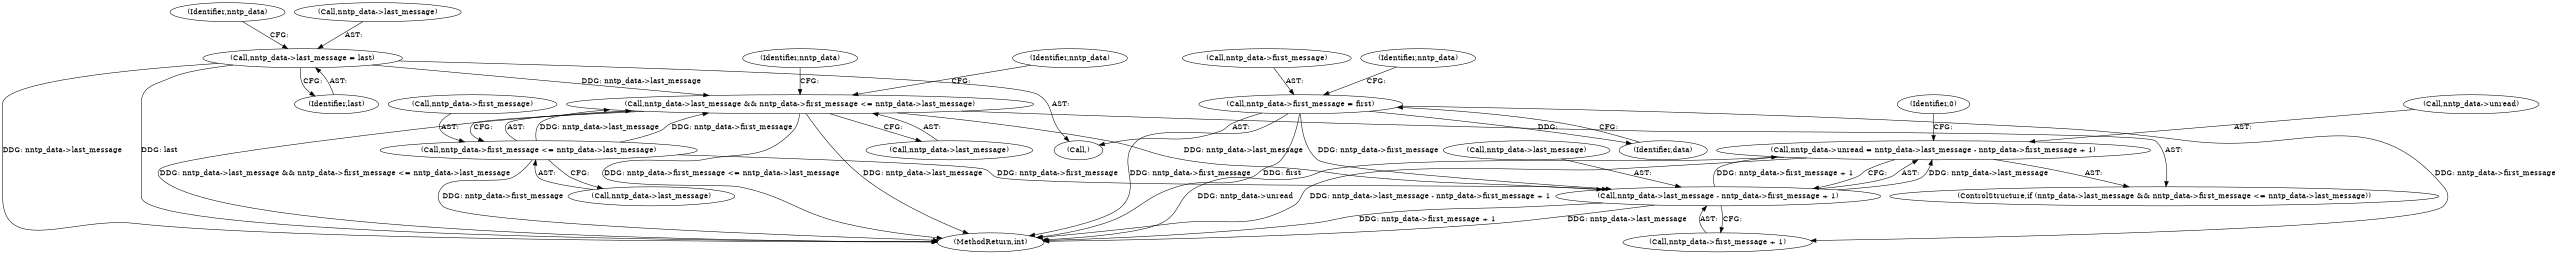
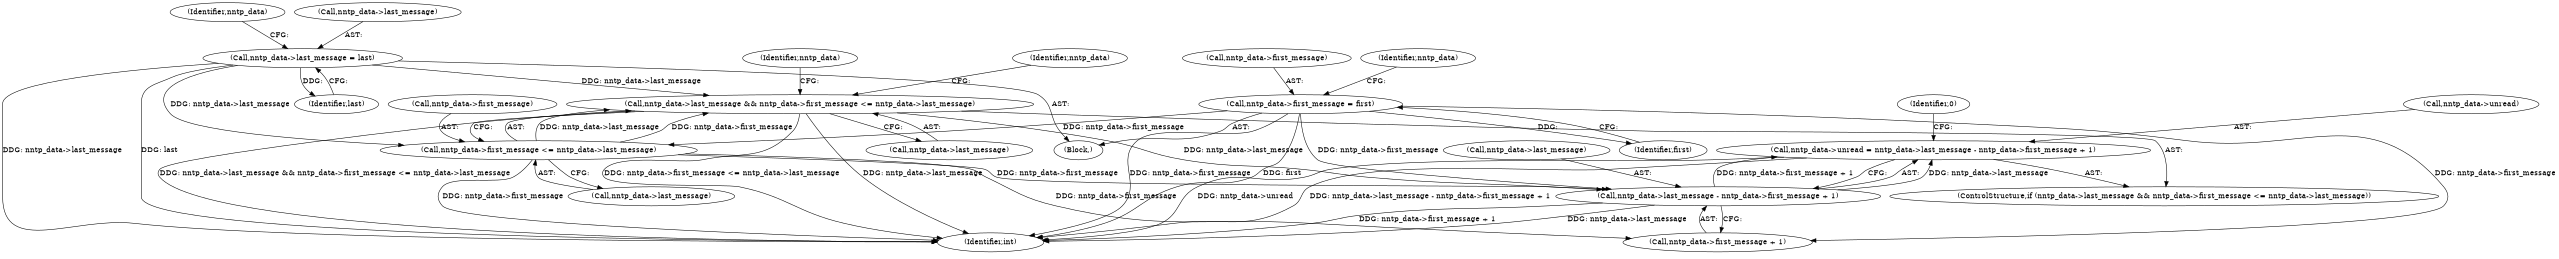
(314, 81) -> (314, 81)
(340, 81) -> (340, 81)
none -> (233, 131)
none -> (951, 131)
(1078, 150) -> (1078, 150)
(1663, 150) -> (1663, 150)
none -> (1151, 221)
(991, 242) -> (991, 242)
